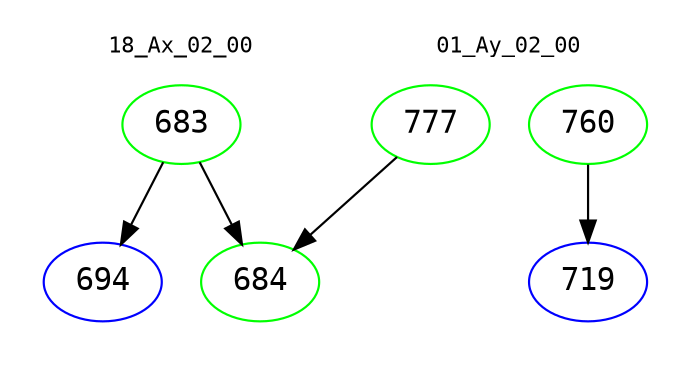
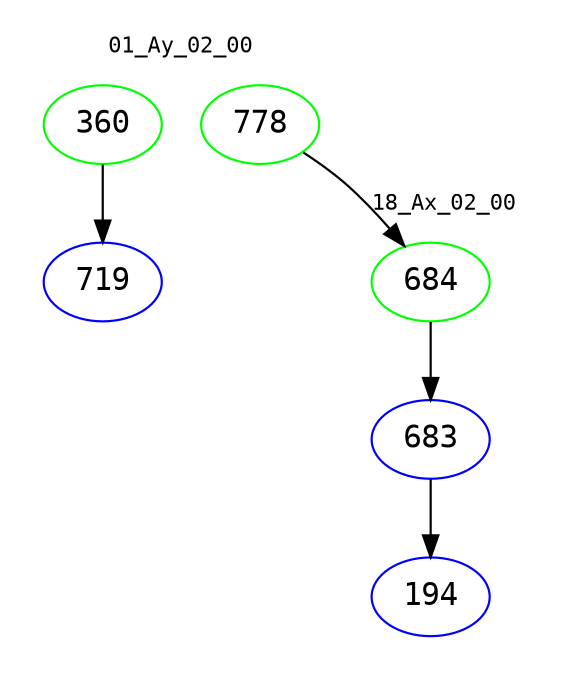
(181, 125) -> (431, 439)
(431, 125) -> (260, 125)
(588, 125) -> (103, 125)
(216, 194) -> (431, 350)
(103, 282) -> (431, 597)
